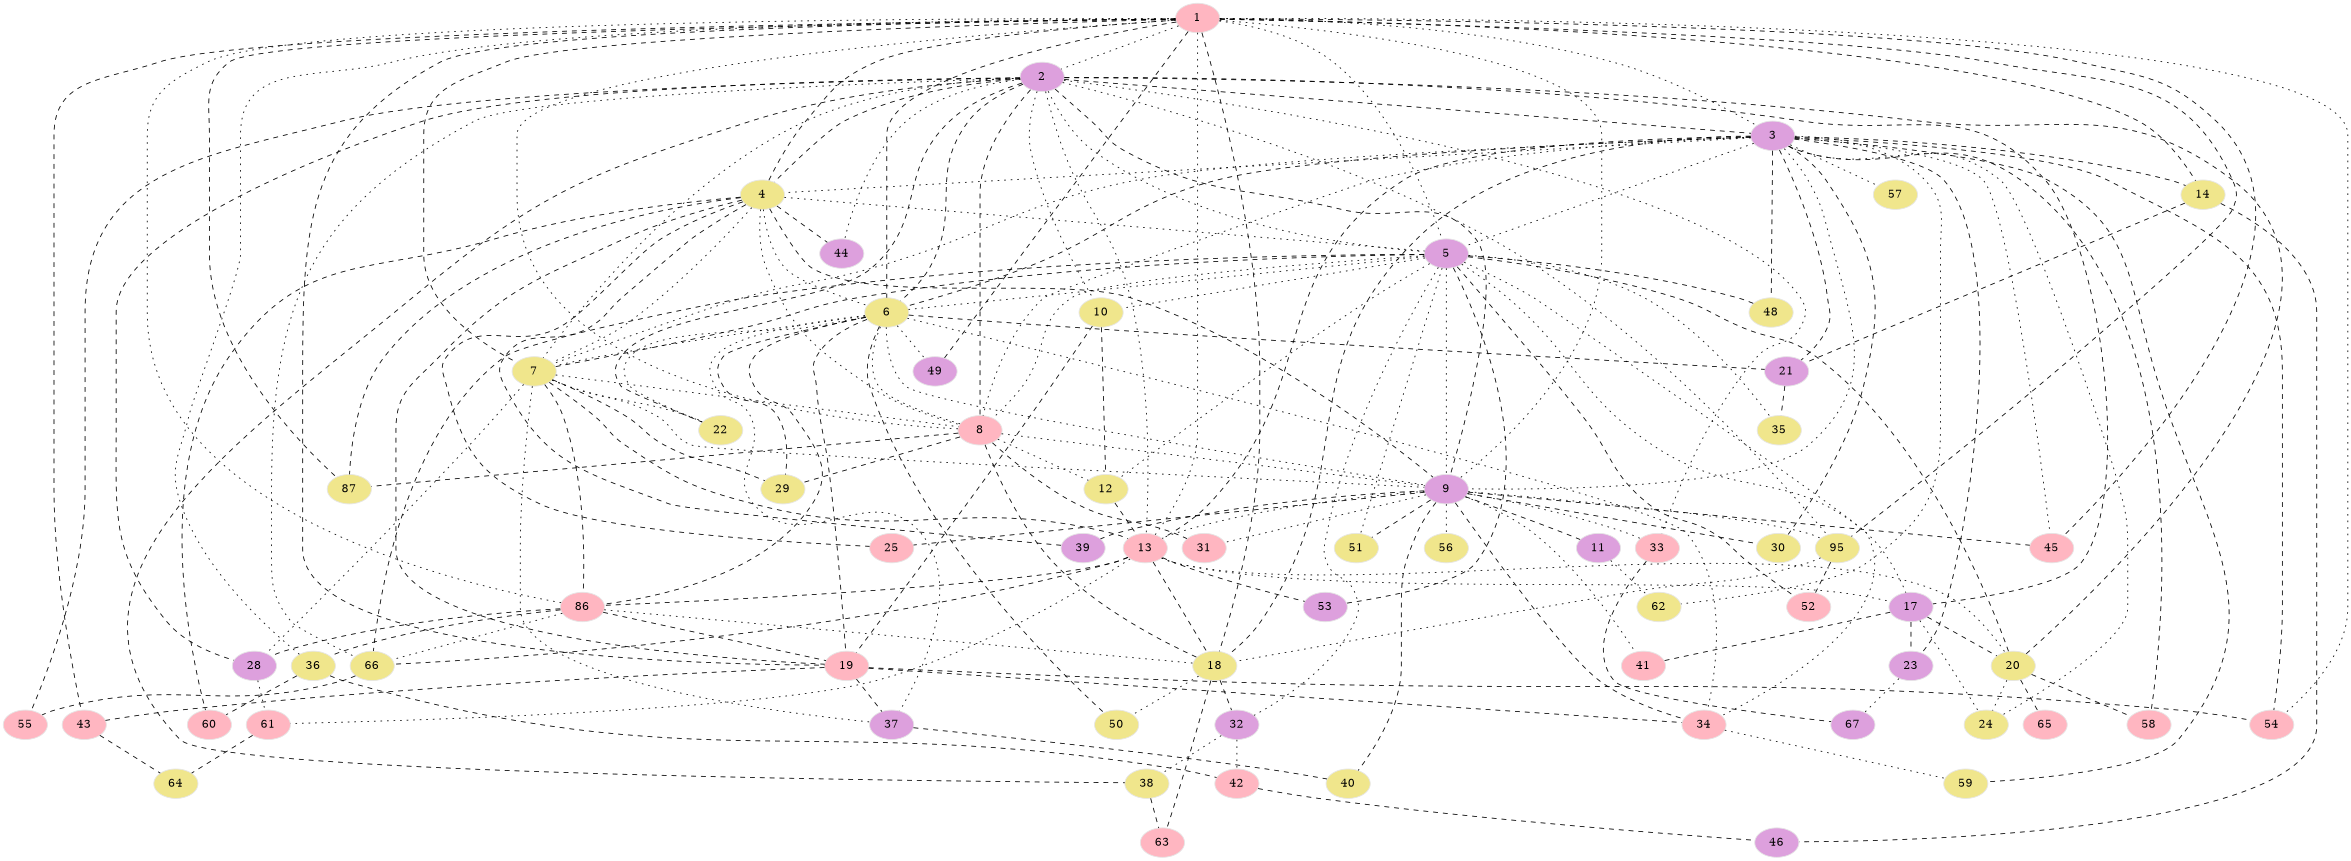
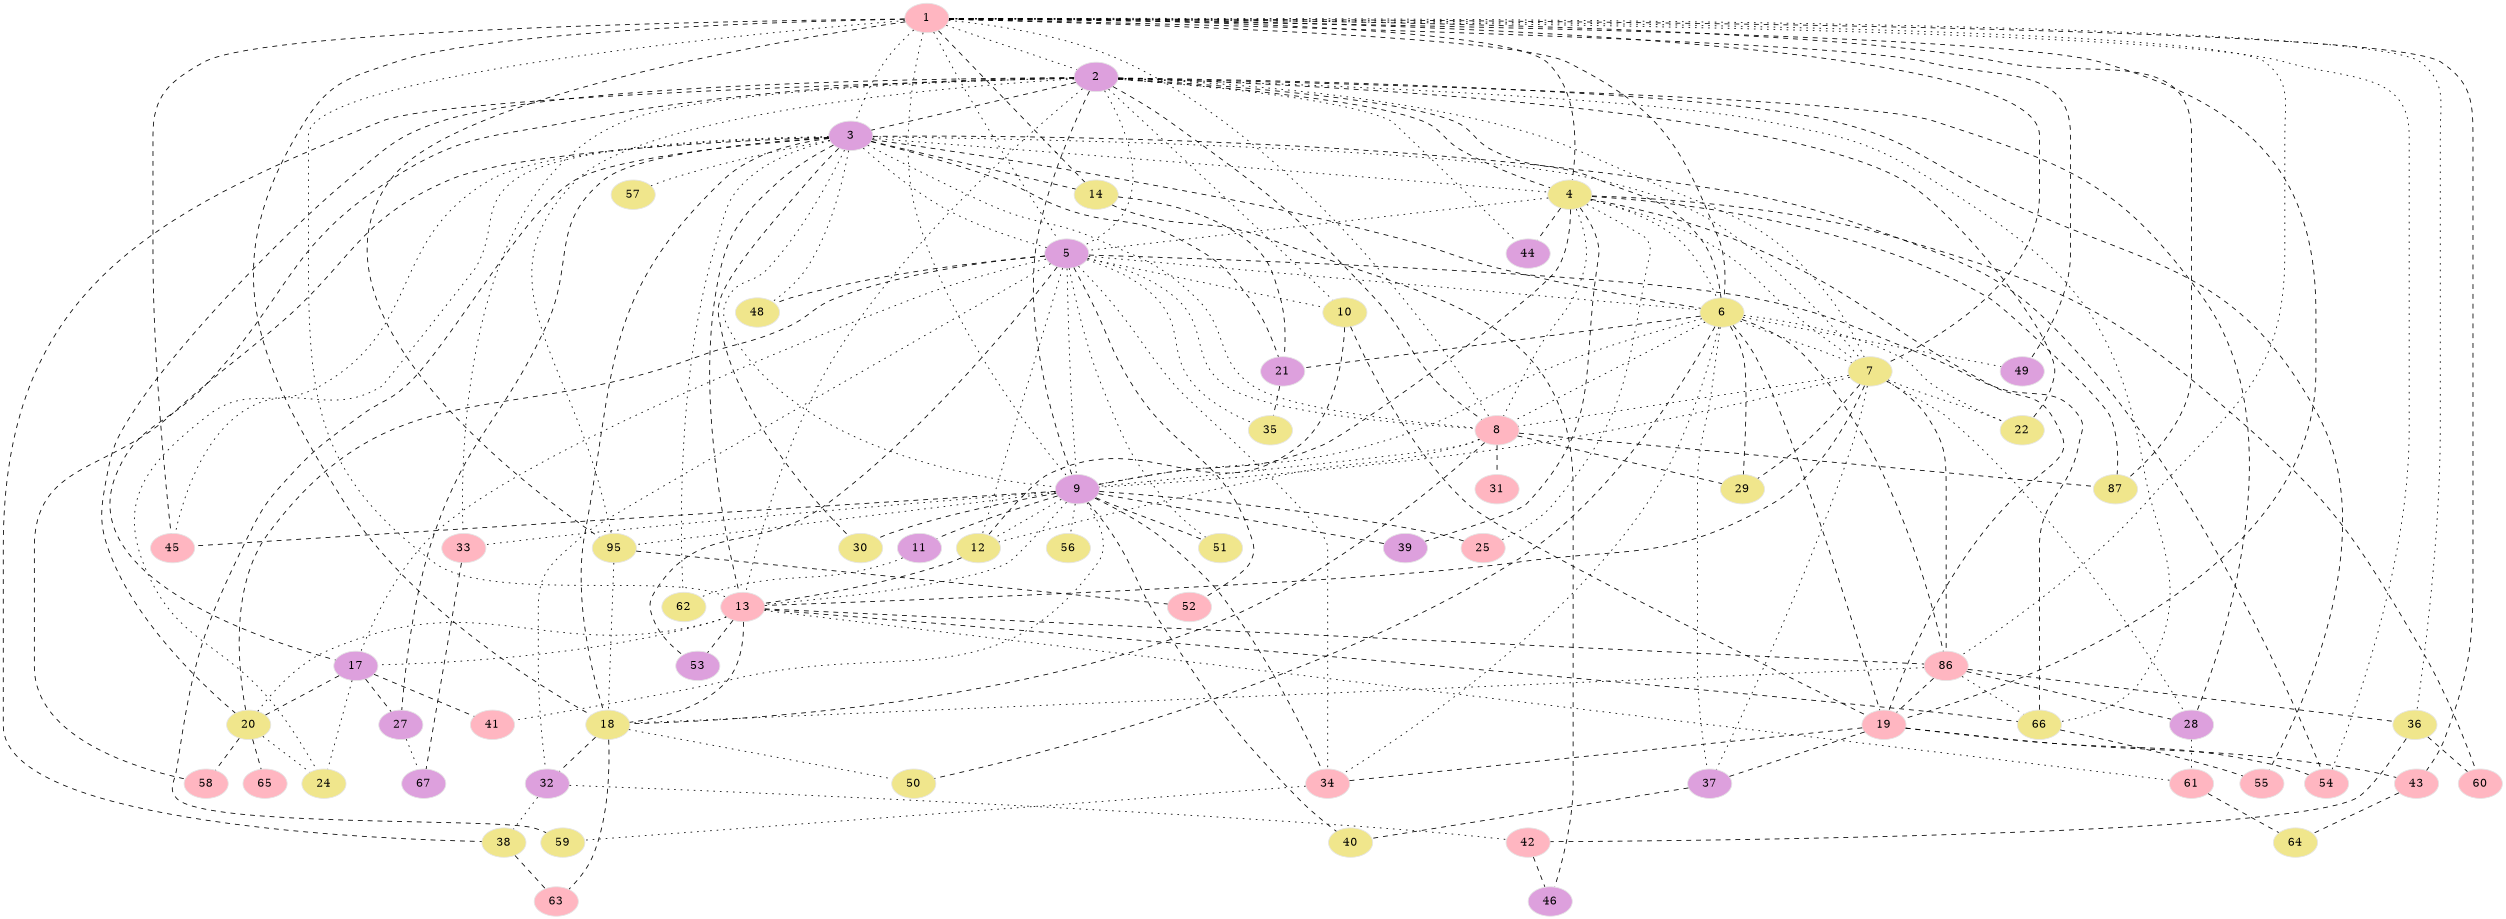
(1772, 224) -> (825, 234)
(964, 283) -> none
(465, 440) -> (1625, 377)
(1325, 519) -> (1028, 519)
(1911, 666) -> (401, 725)
